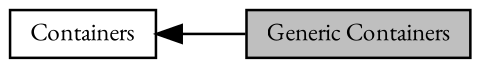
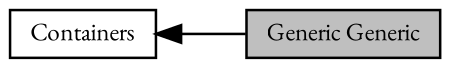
(358, 34) -> (343, 34)
